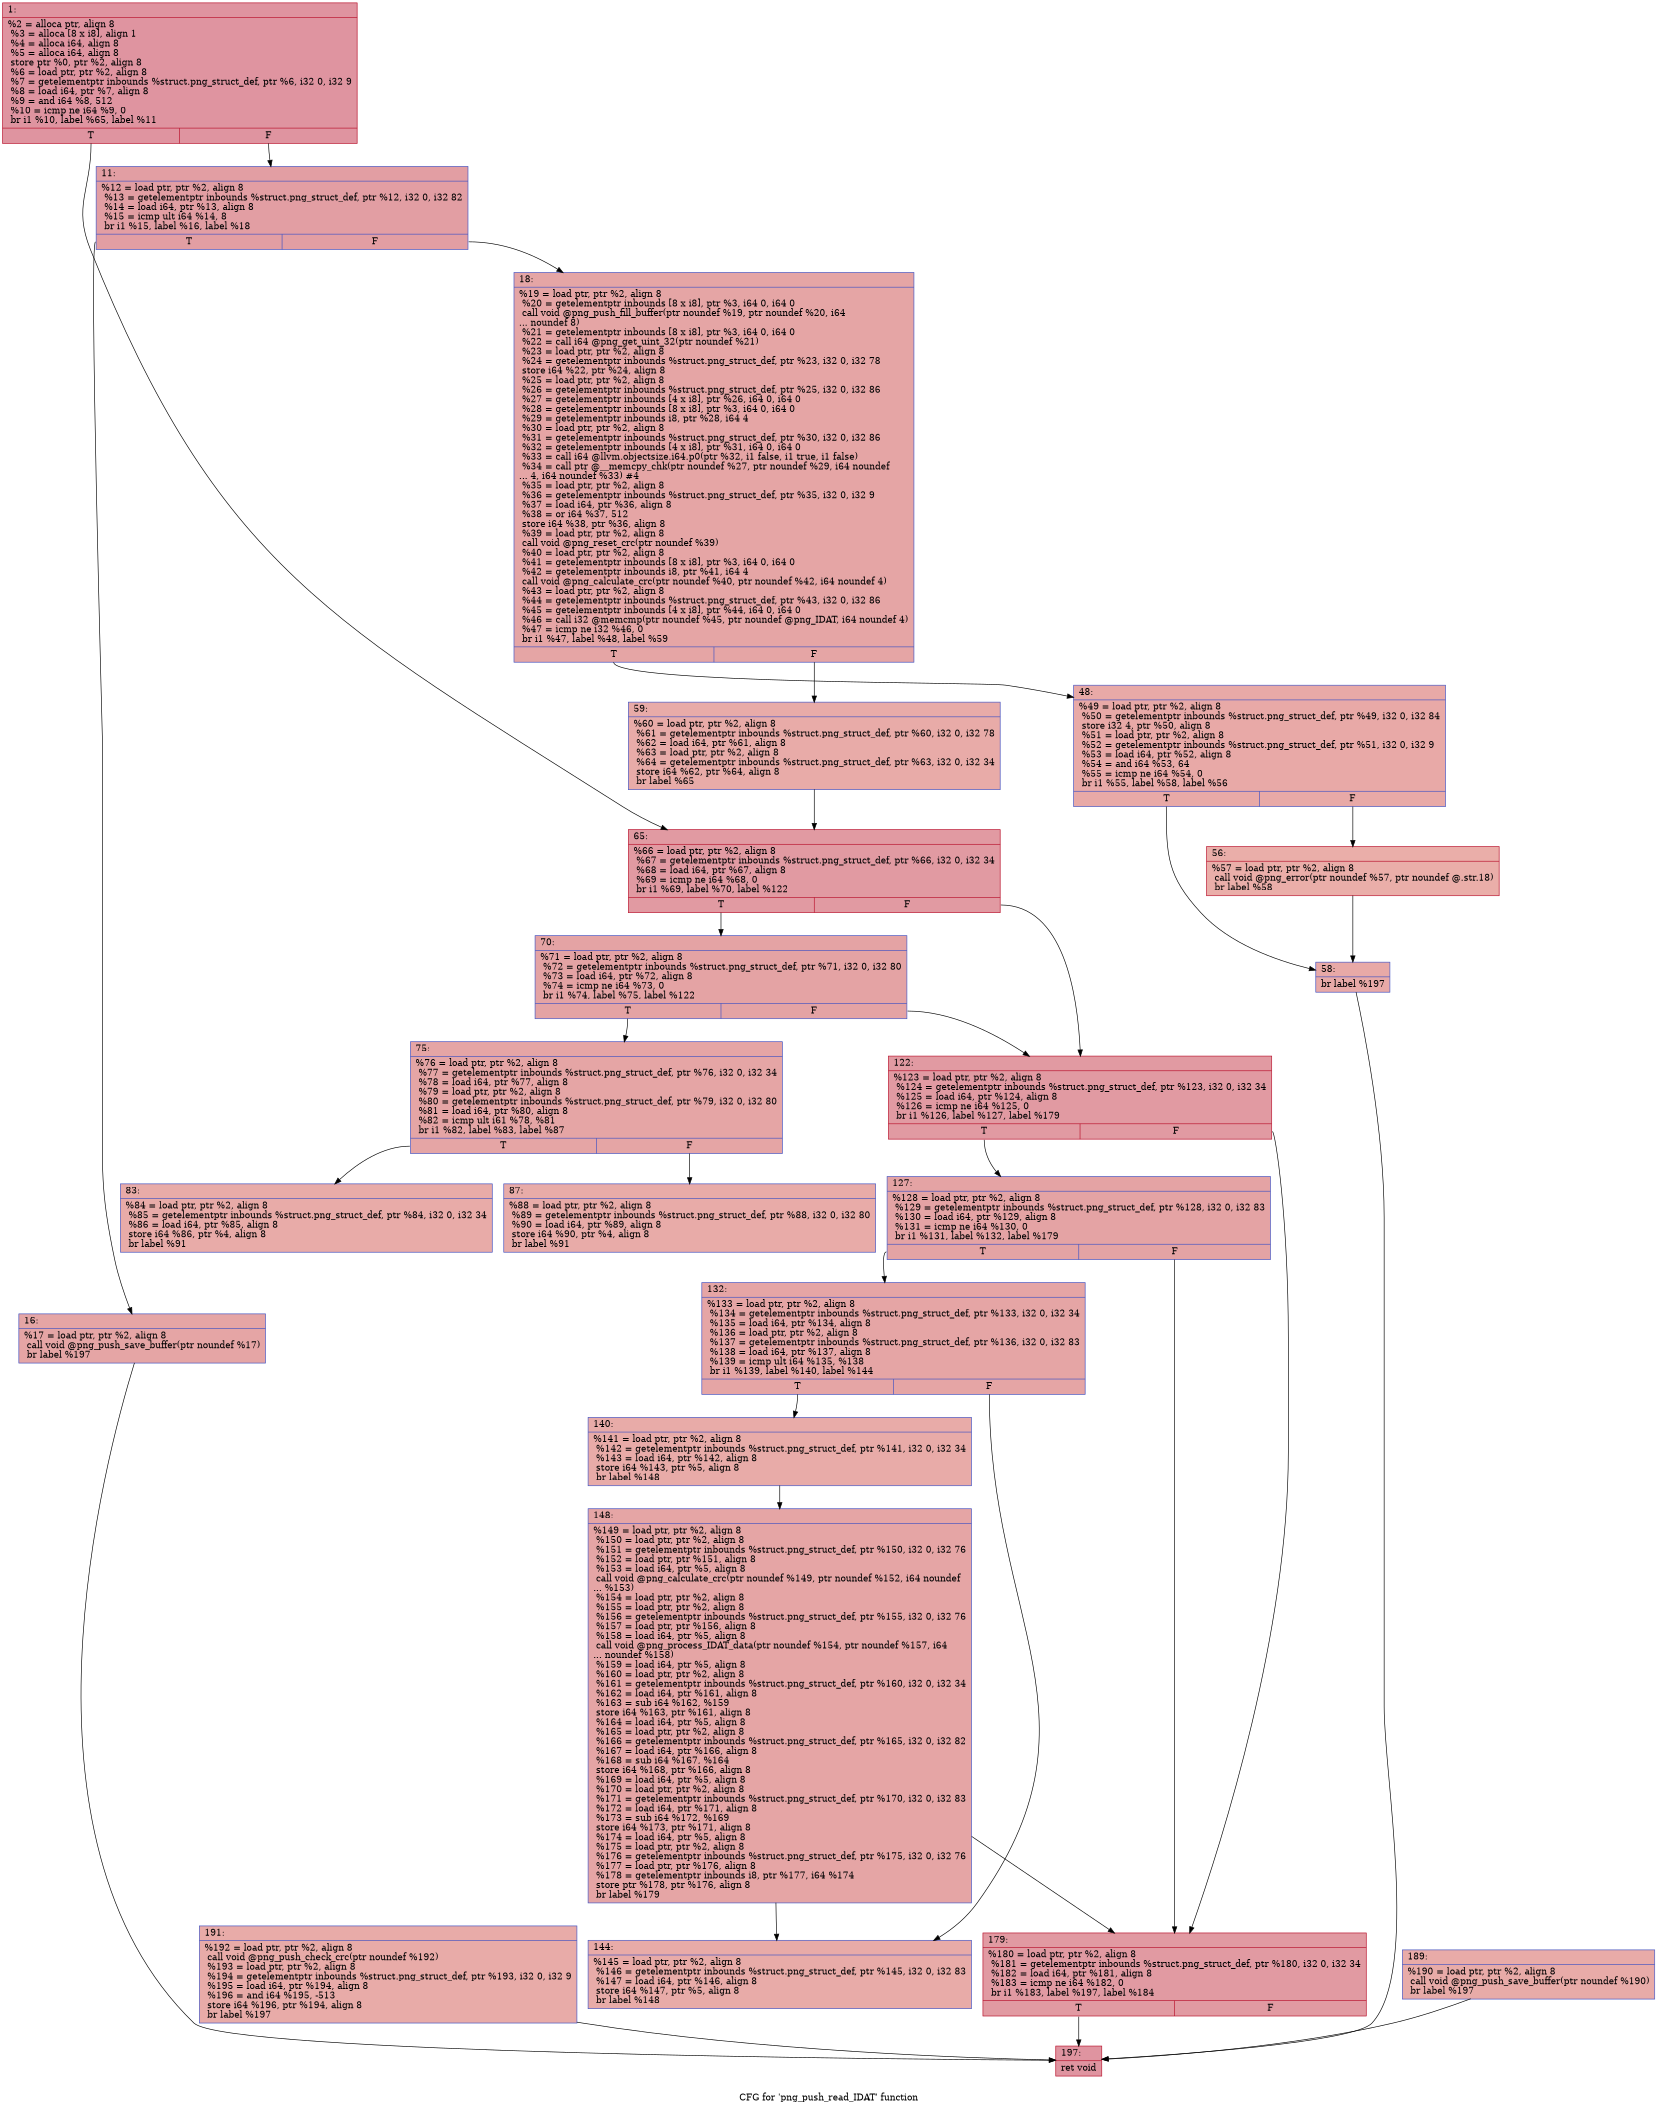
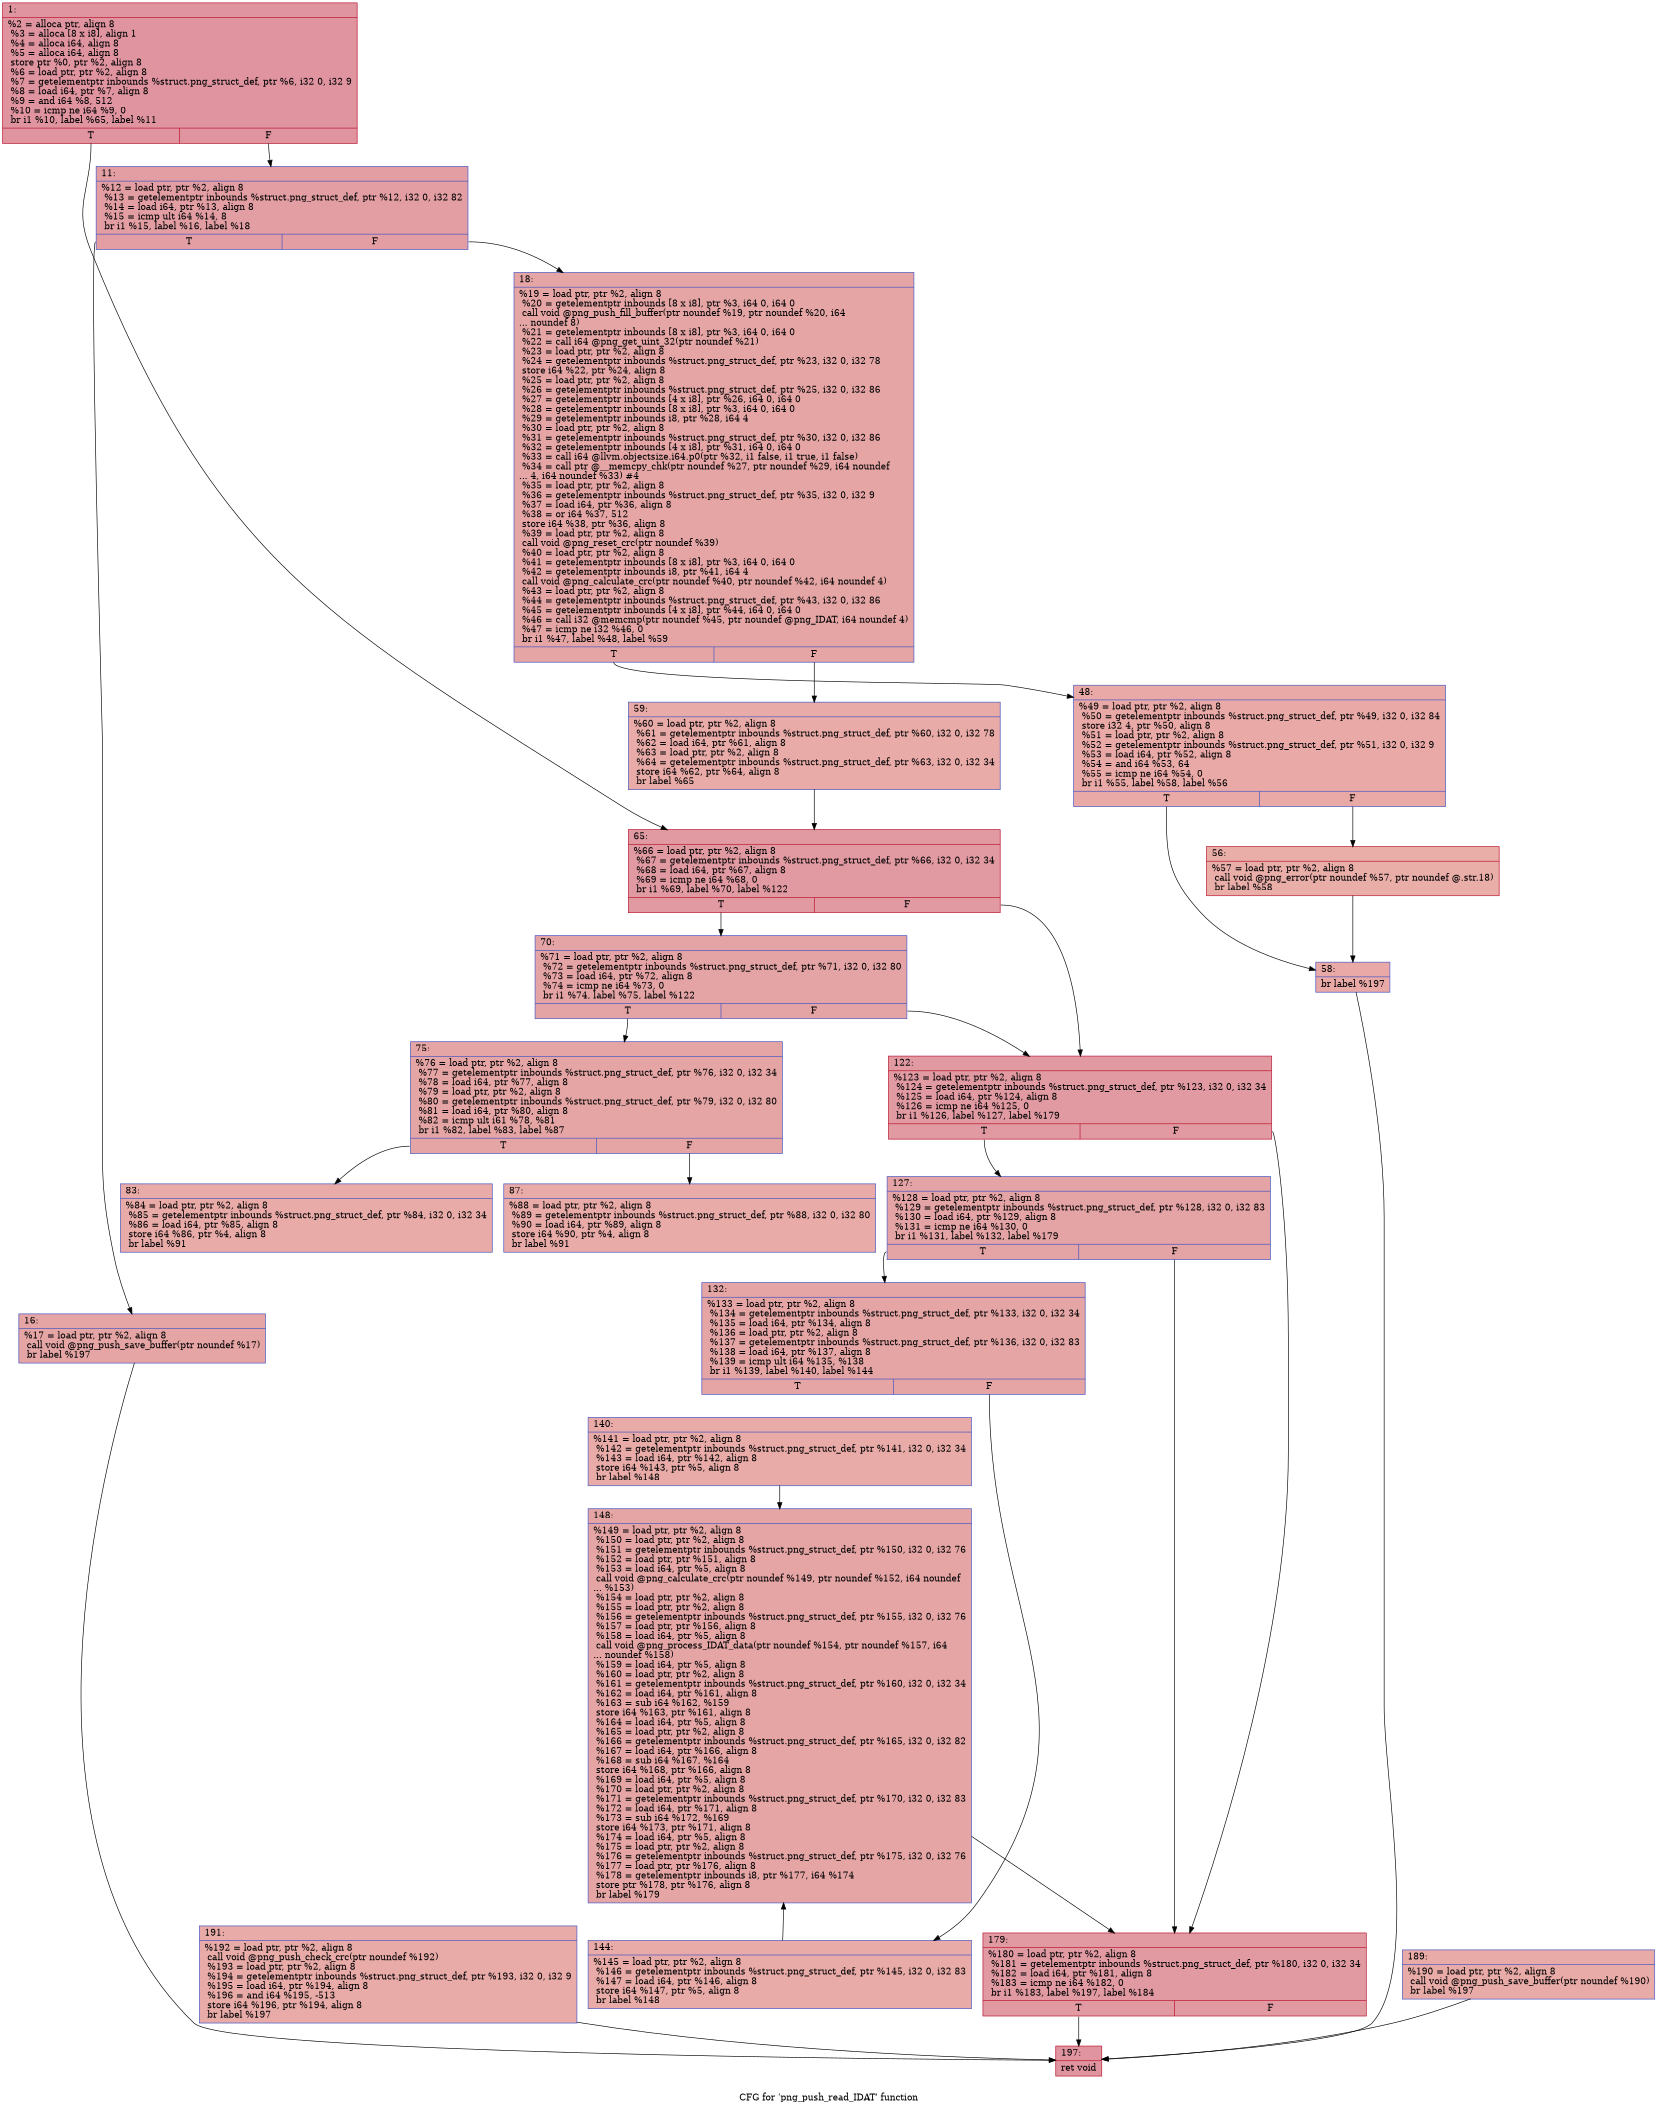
(797, 1403) -> none
(776, 1918) -> (783, 1925)
